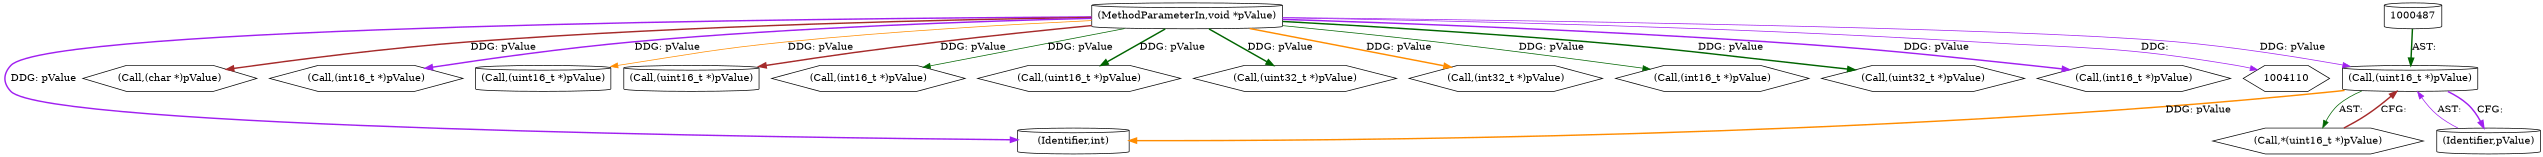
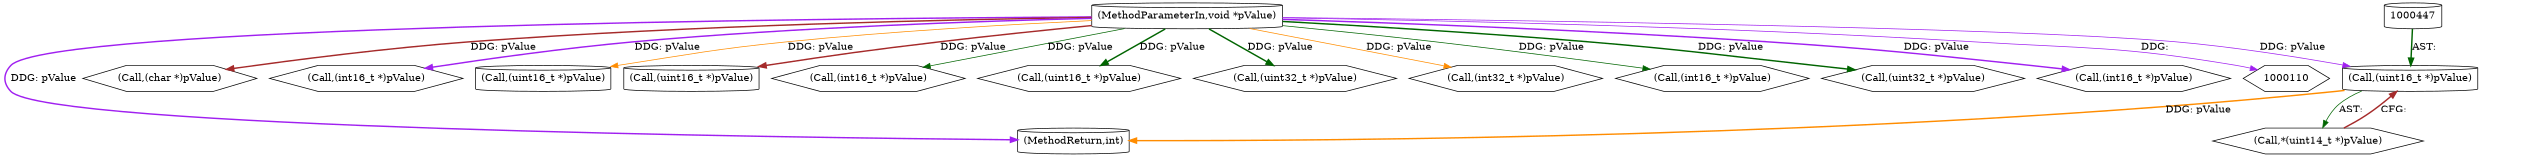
(2413, 16) -> (2413, 16)
(1347, 47) -> (1347, 47)
(2286, 78) -> (2286, 78)
(1073, 141) -> (1073, 141)
(2318, 141) -> (2318, 141)
(2489, 141) -> none
